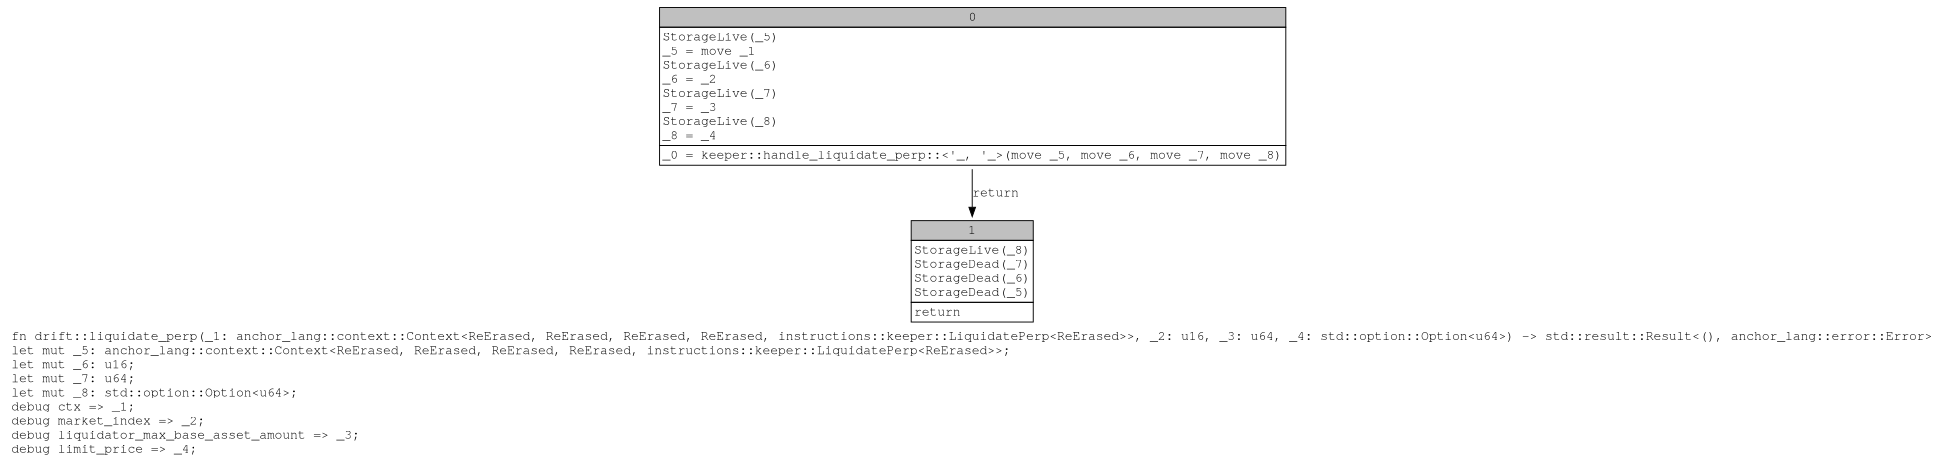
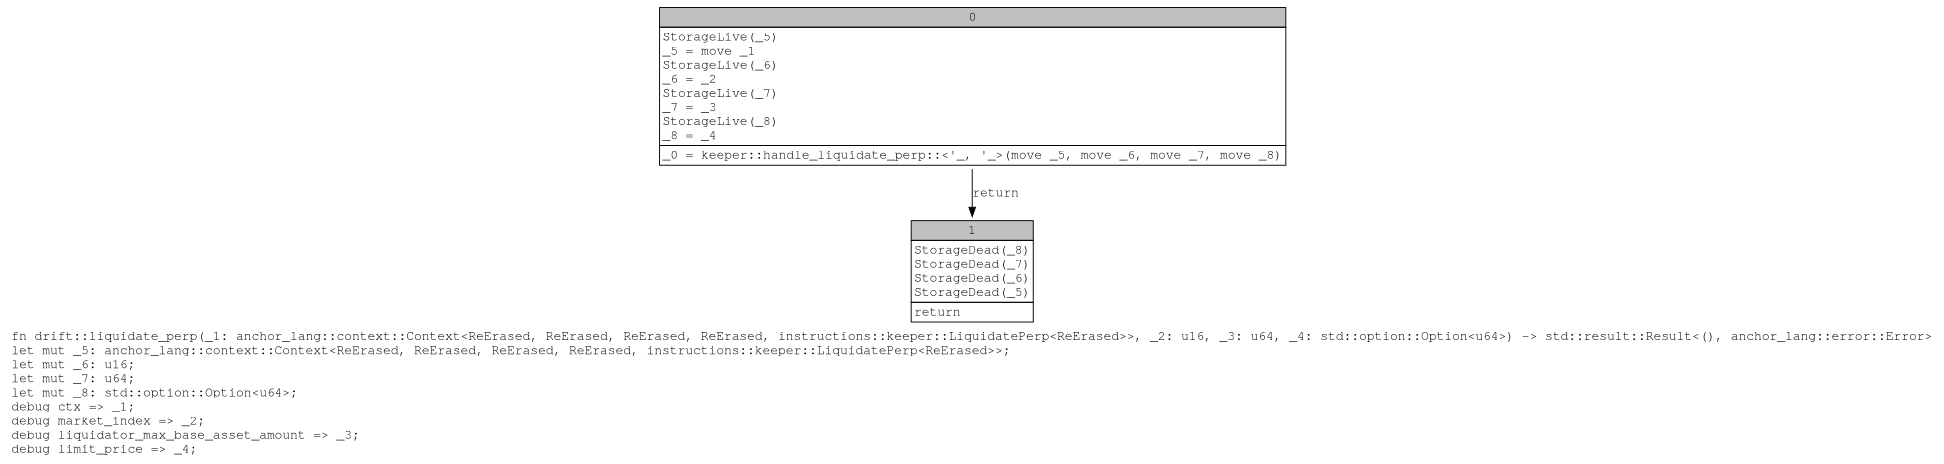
(972, 250) -> (972, 250)
